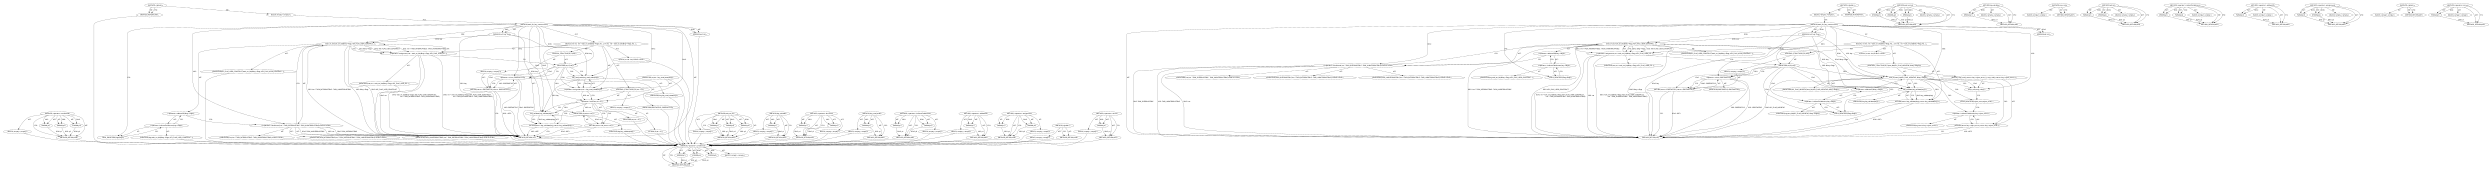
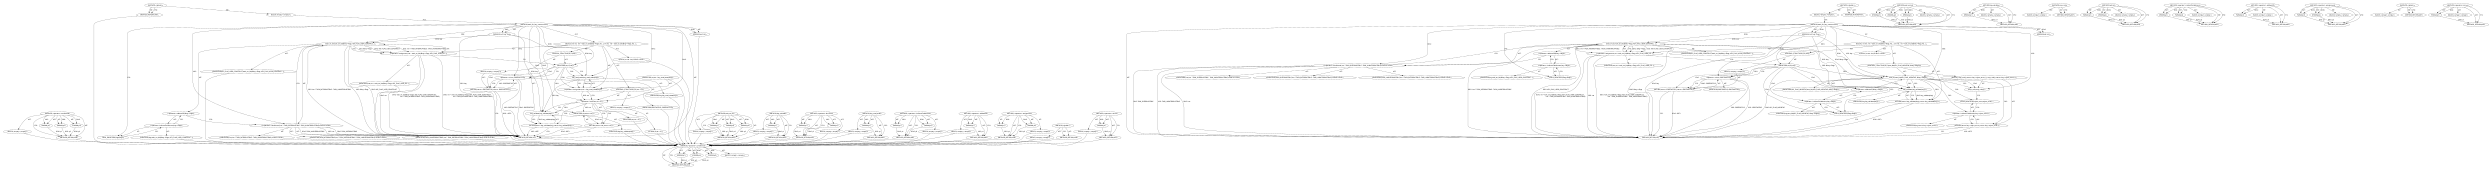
none -> (1970, 108)
